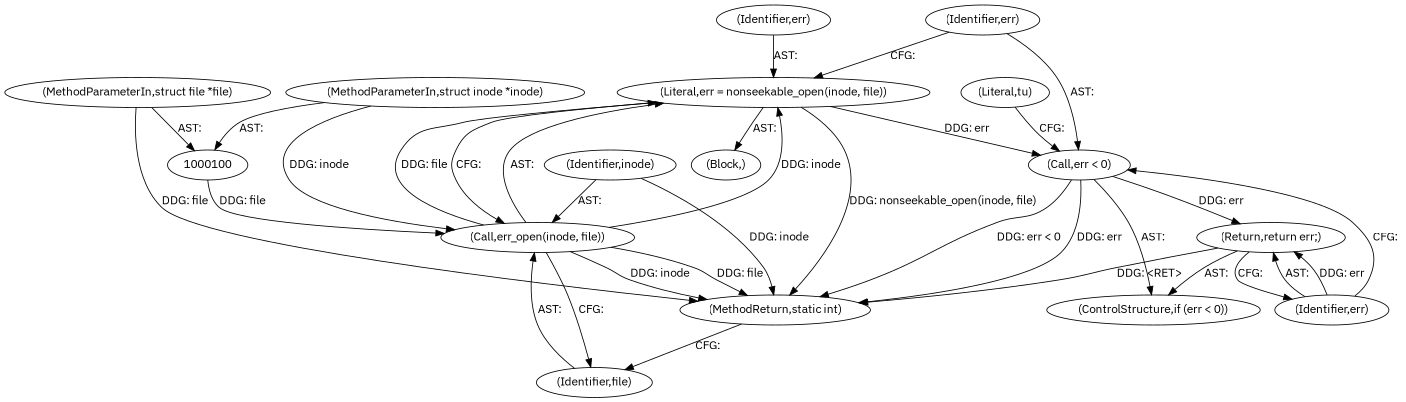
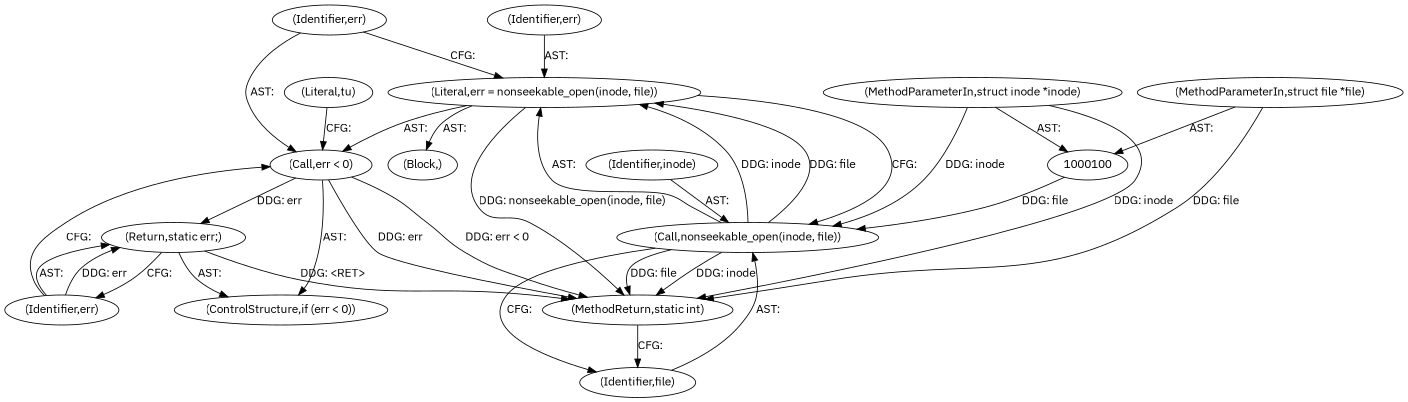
(967, 129) -> (417, 129)
(716, 222) -> (990, 235)
(538, 238) -> (748, 238)
(1271, 238) -> (174, 238)
